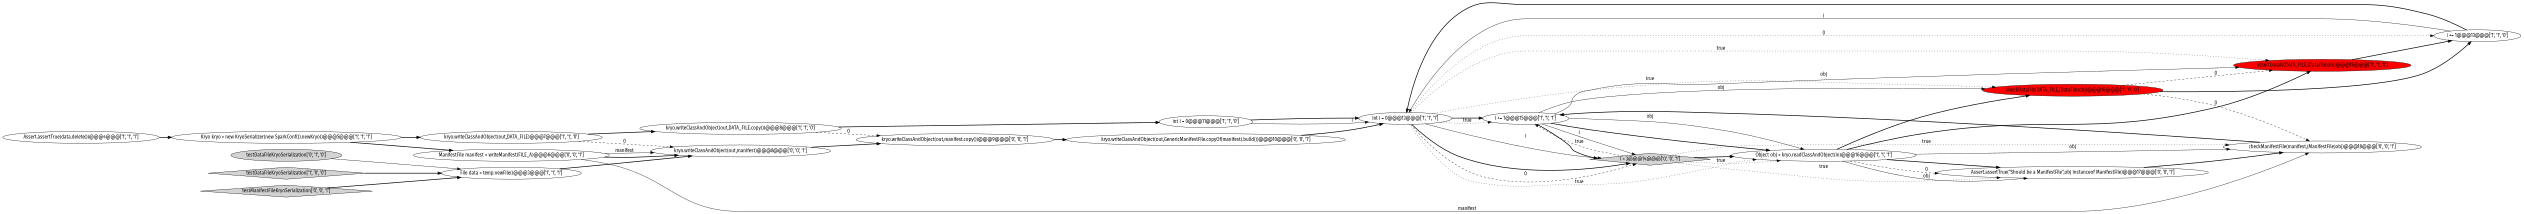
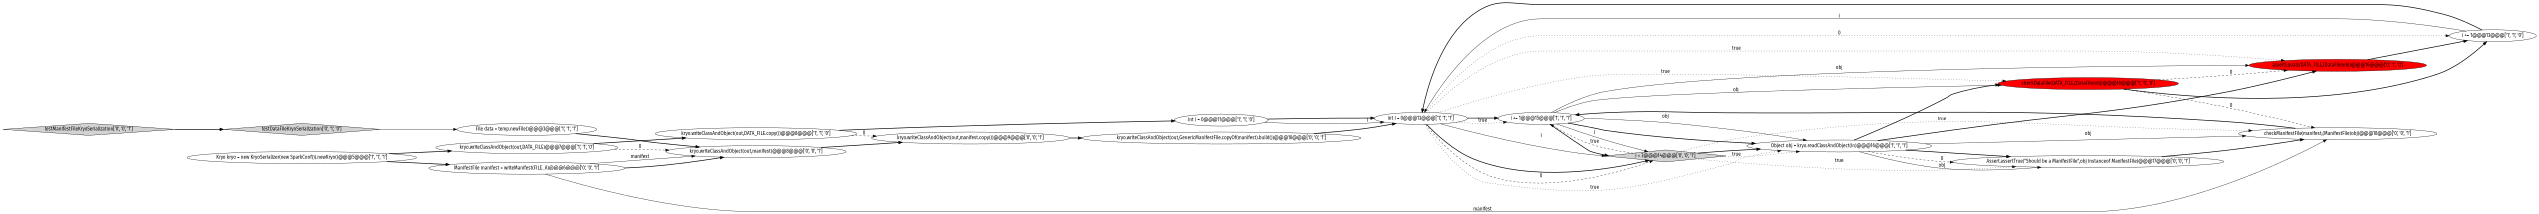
(81, 137) -> none
(286, 155) -> (302, 129)
(286, 173) -> none
(392, 183) -> (197, 129)
